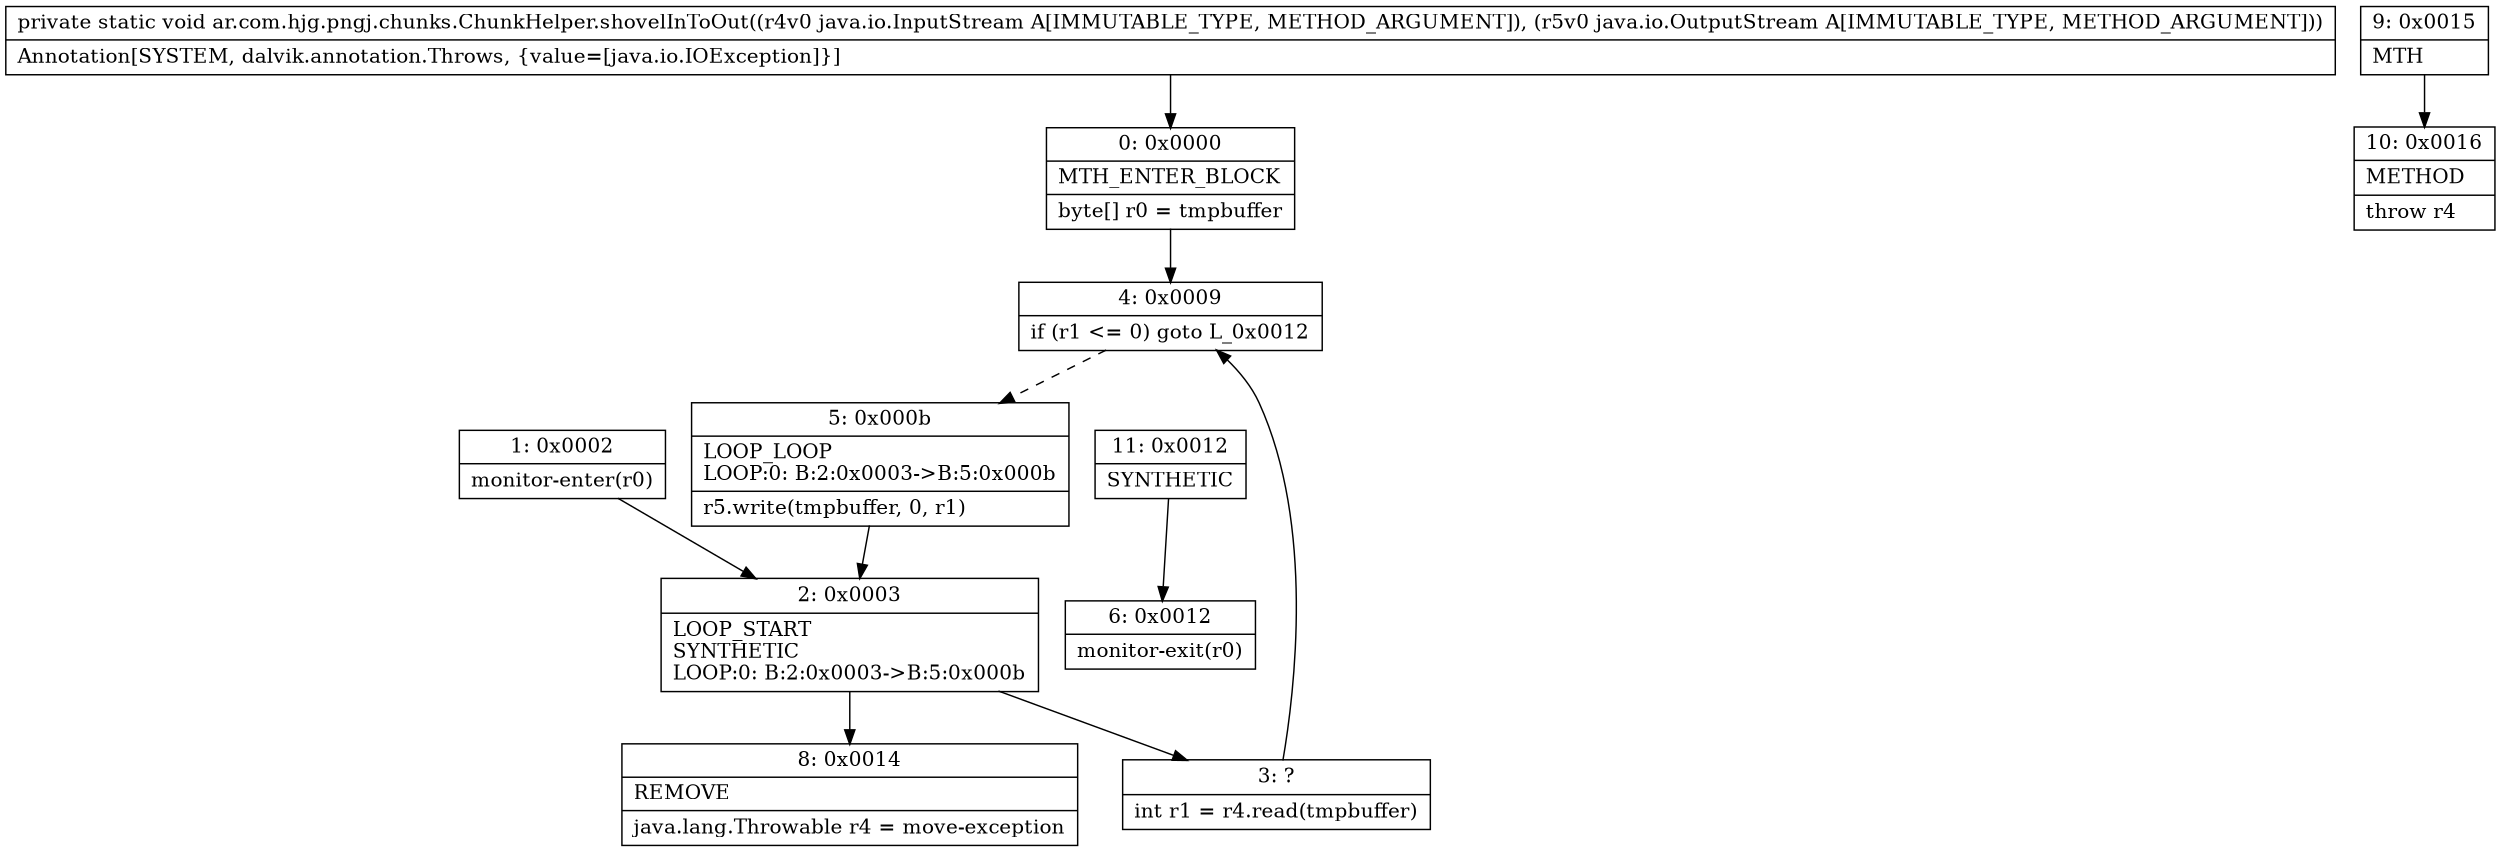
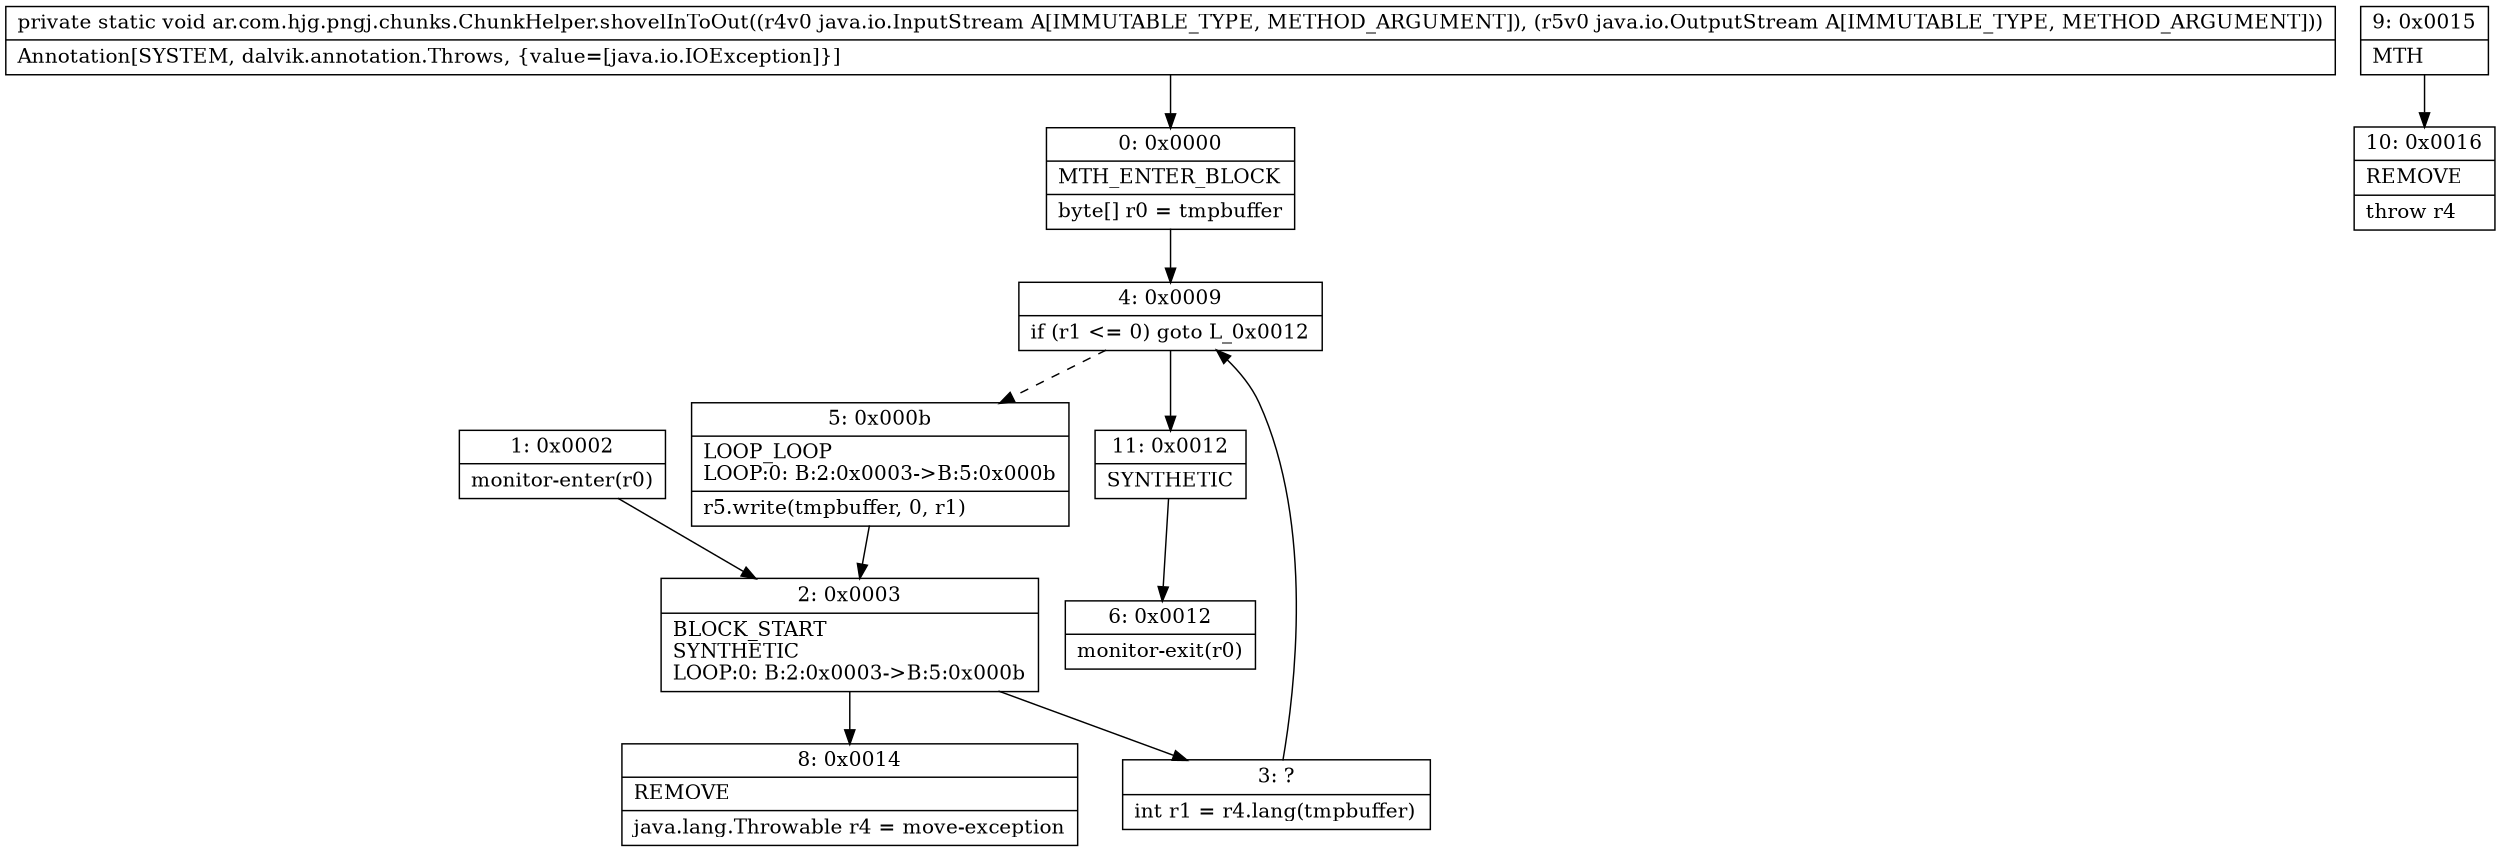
(2416, 177) -> (2414, 177)
none -> (1171, 383)
(742, 630) -> (750, 630)
(1276, 811) -> (1275, 811)
